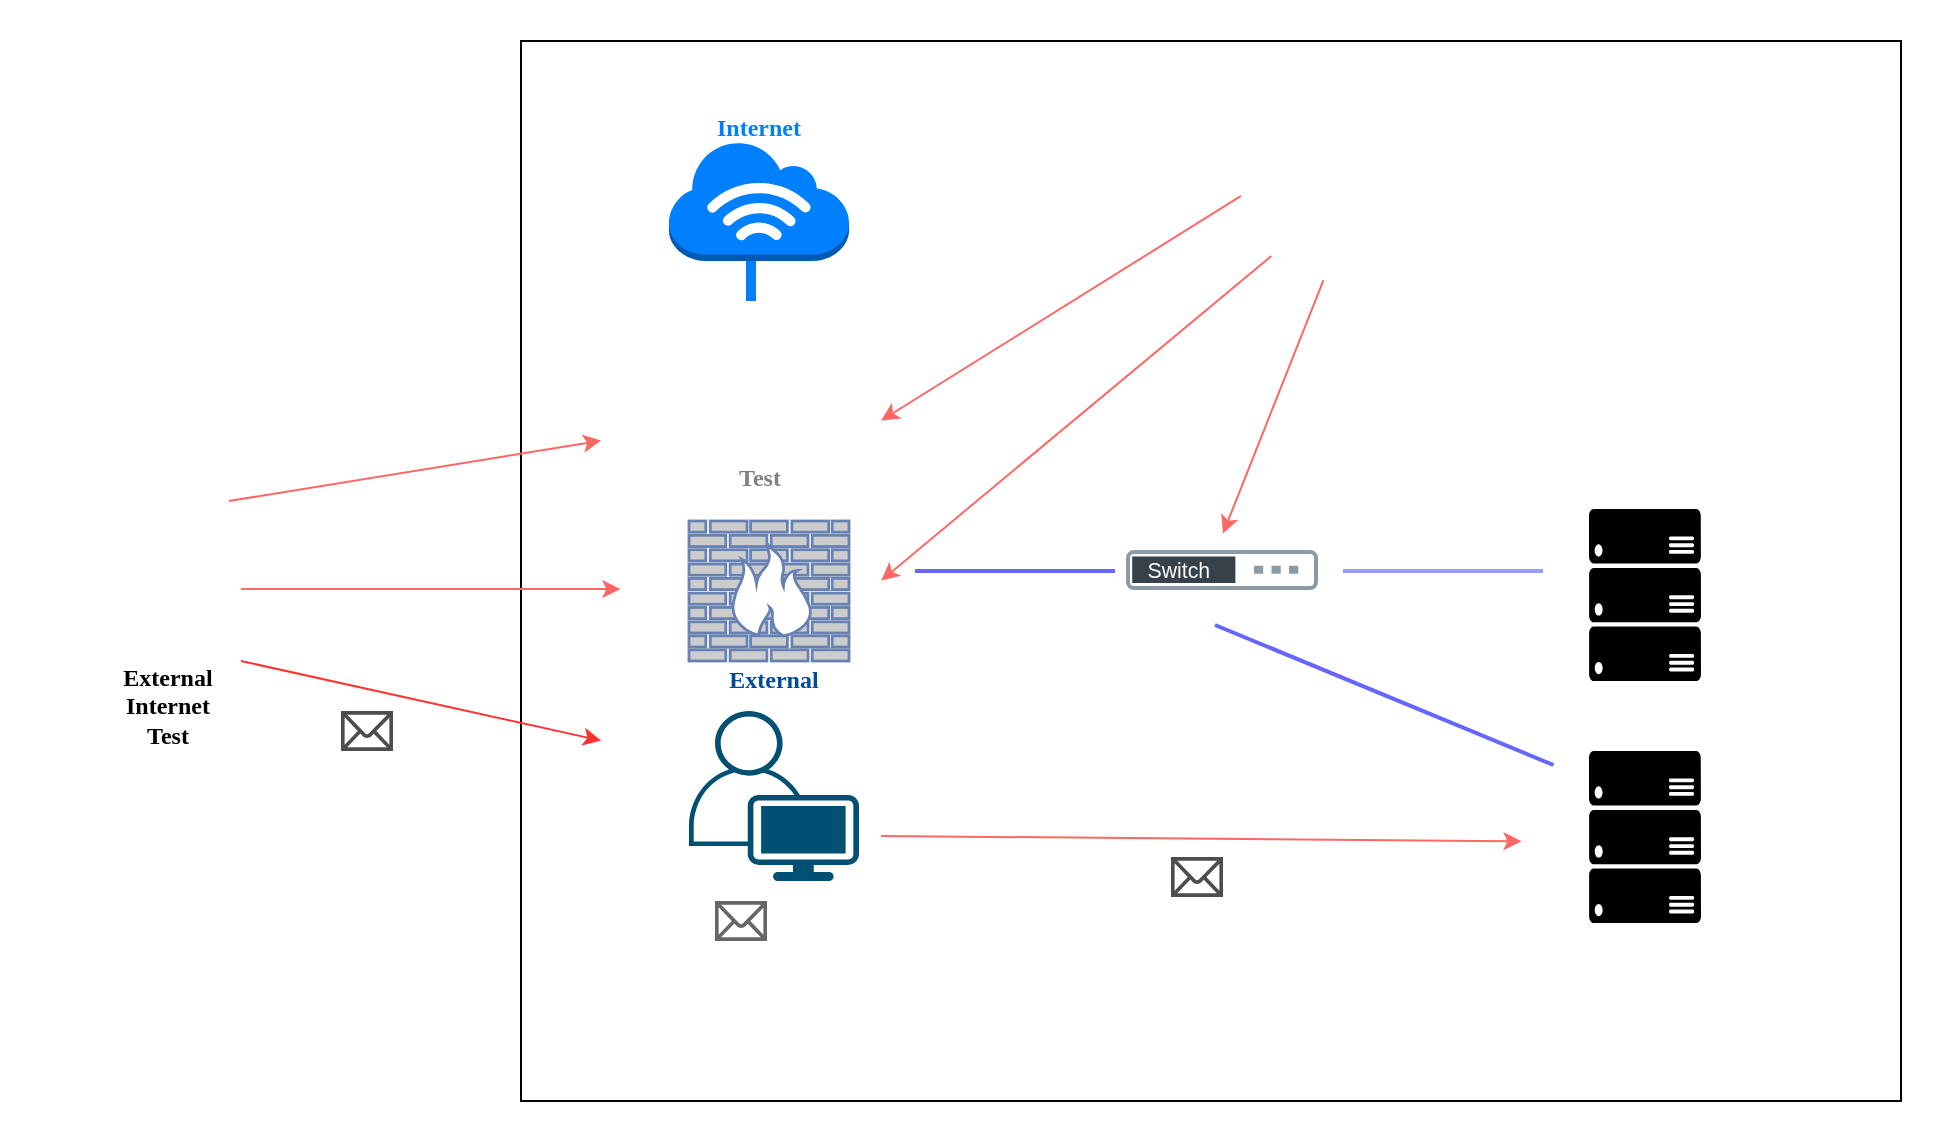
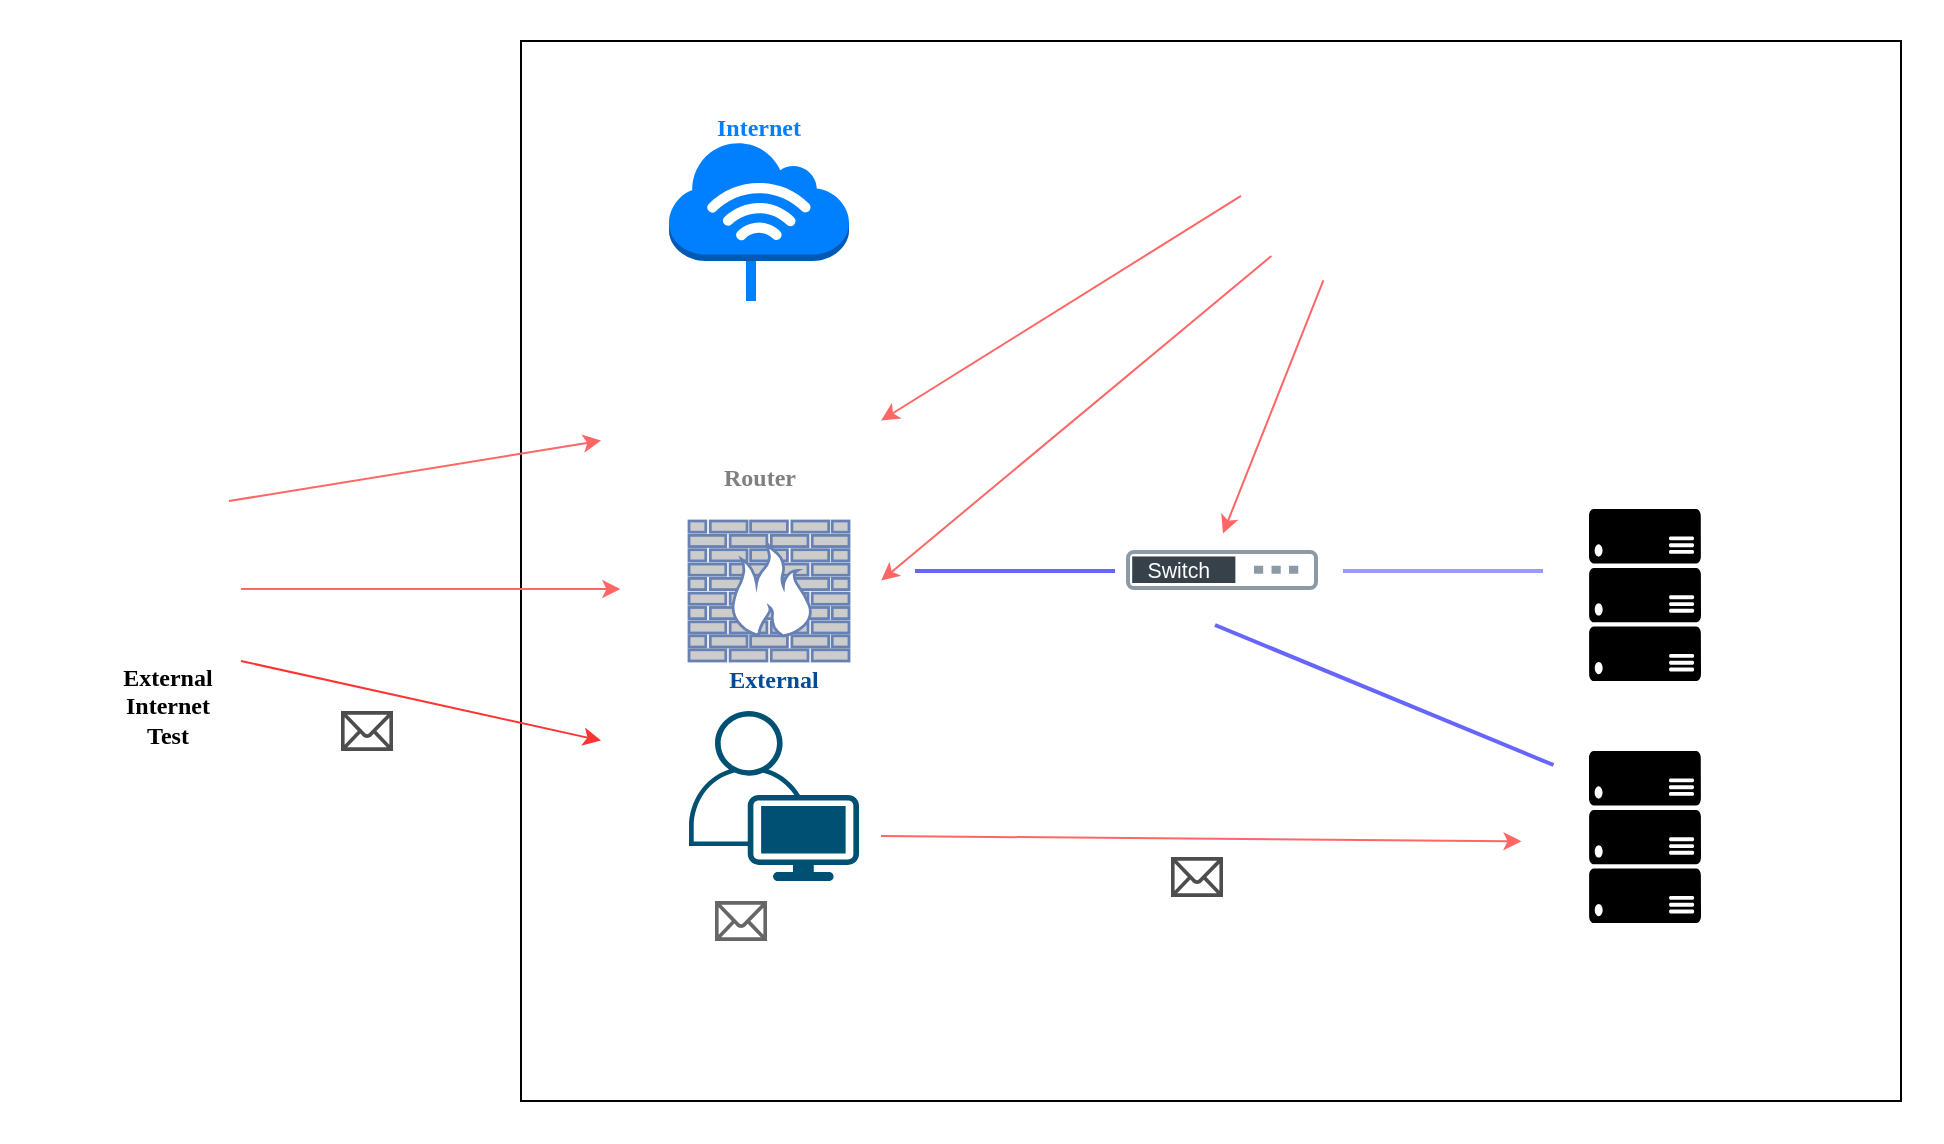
(761, 479) -> (761, 479)
